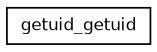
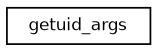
(79, 26) -> (79, 26)
